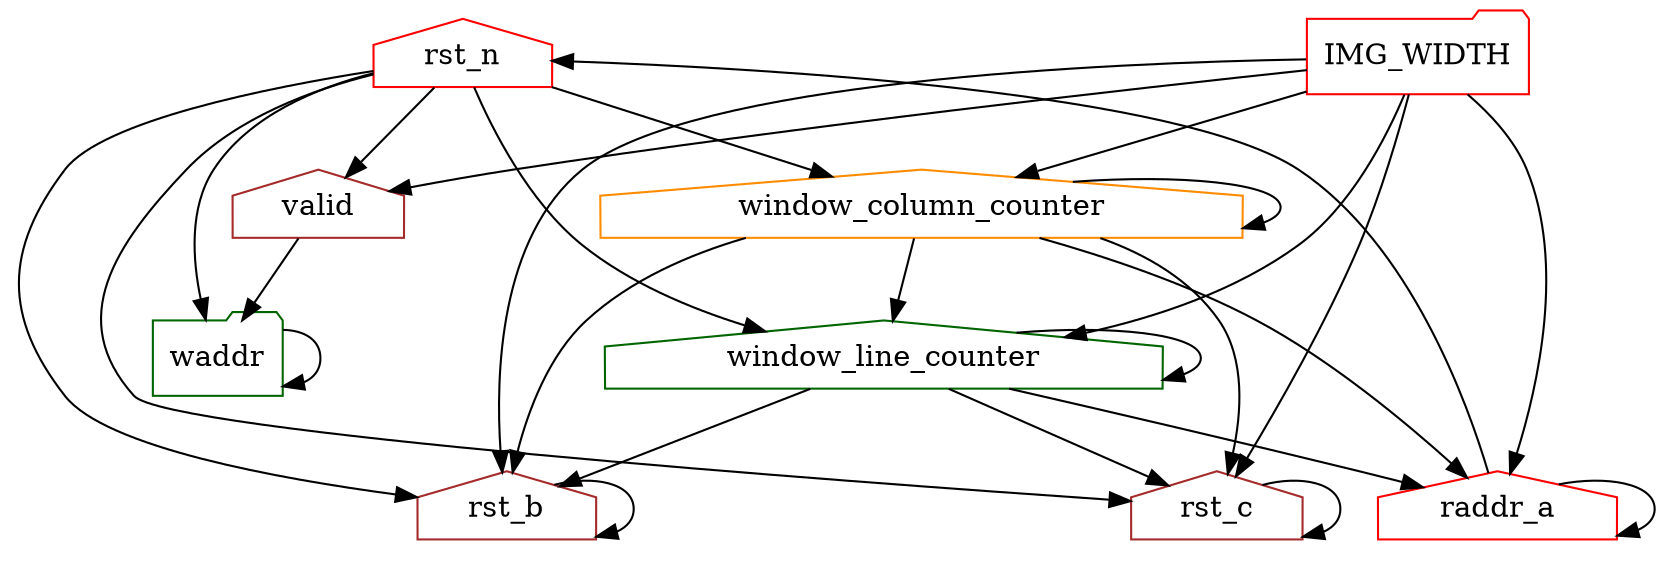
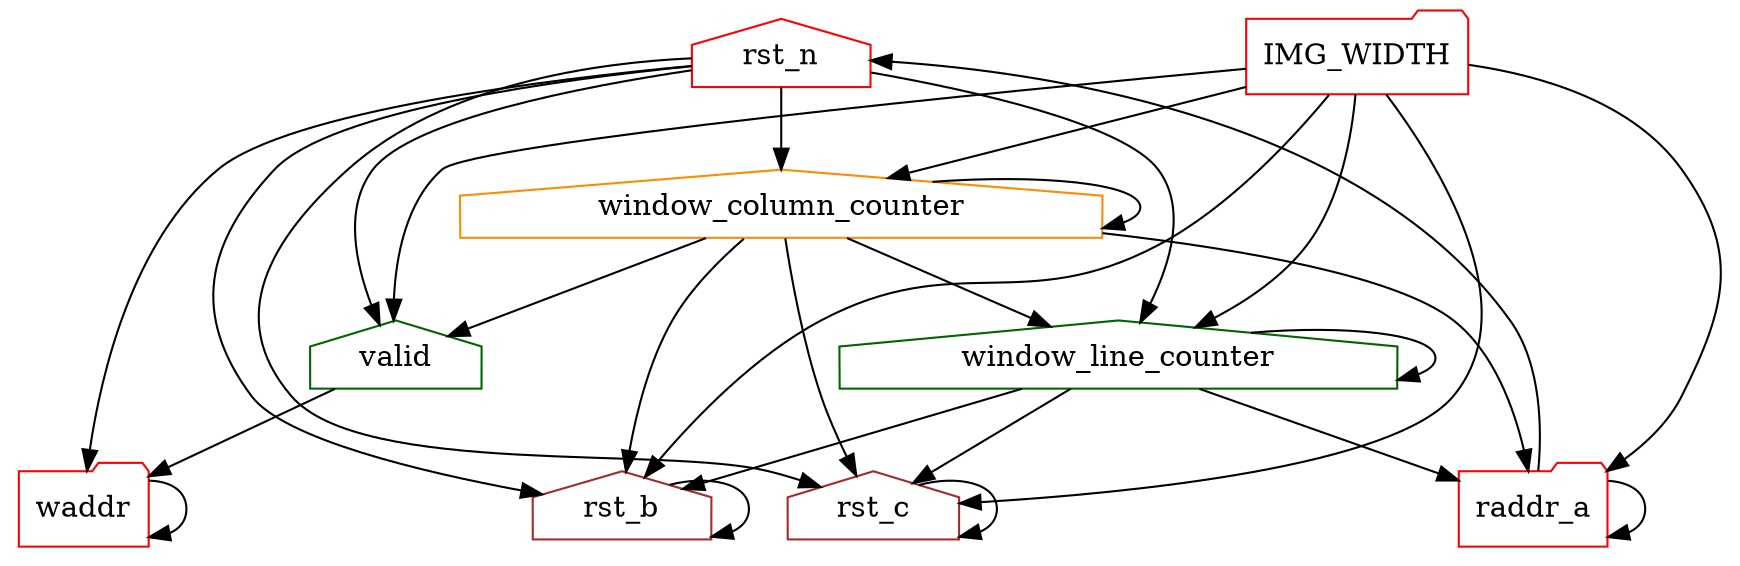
(318, 207) -> (396, 358)
none -> (587, 283)
(218, 358) -> (84, 509)
(1497, 509) -> (1533, 509)
